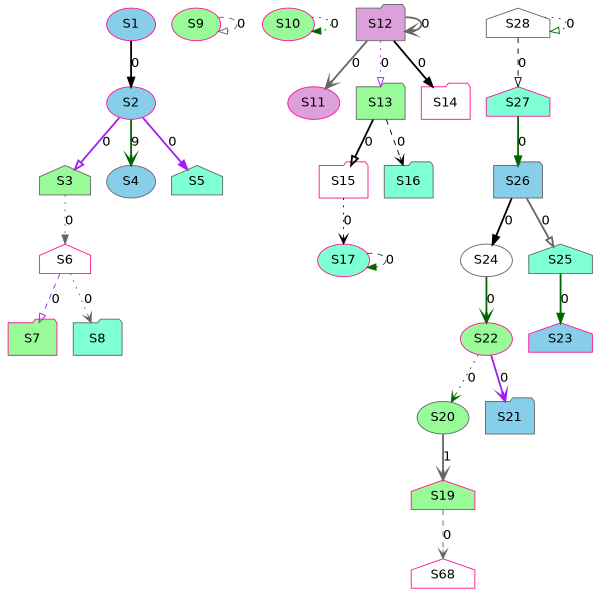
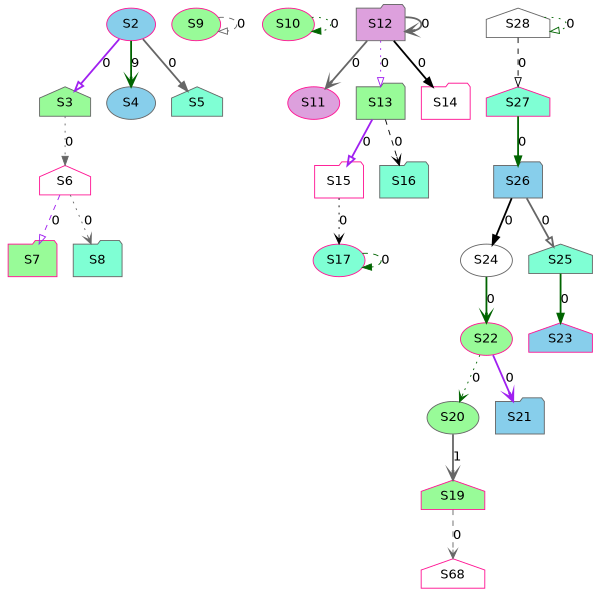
(131, 24) -> none
(364, 138) -> (362, 138)
(162, 140) -> (162, 61)
